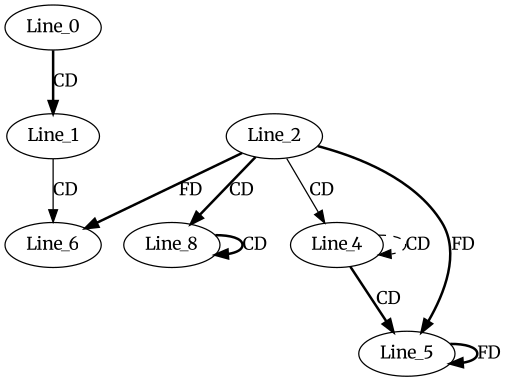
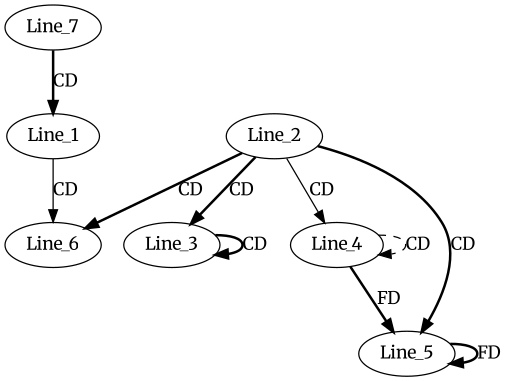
(53, 28) -> (53, 28)
(191, 191) -> (191, 191)
(172, 245) -> (172, 245)
(463, 245) -> (463, 245)
(389, 299) -> (389, 299)
